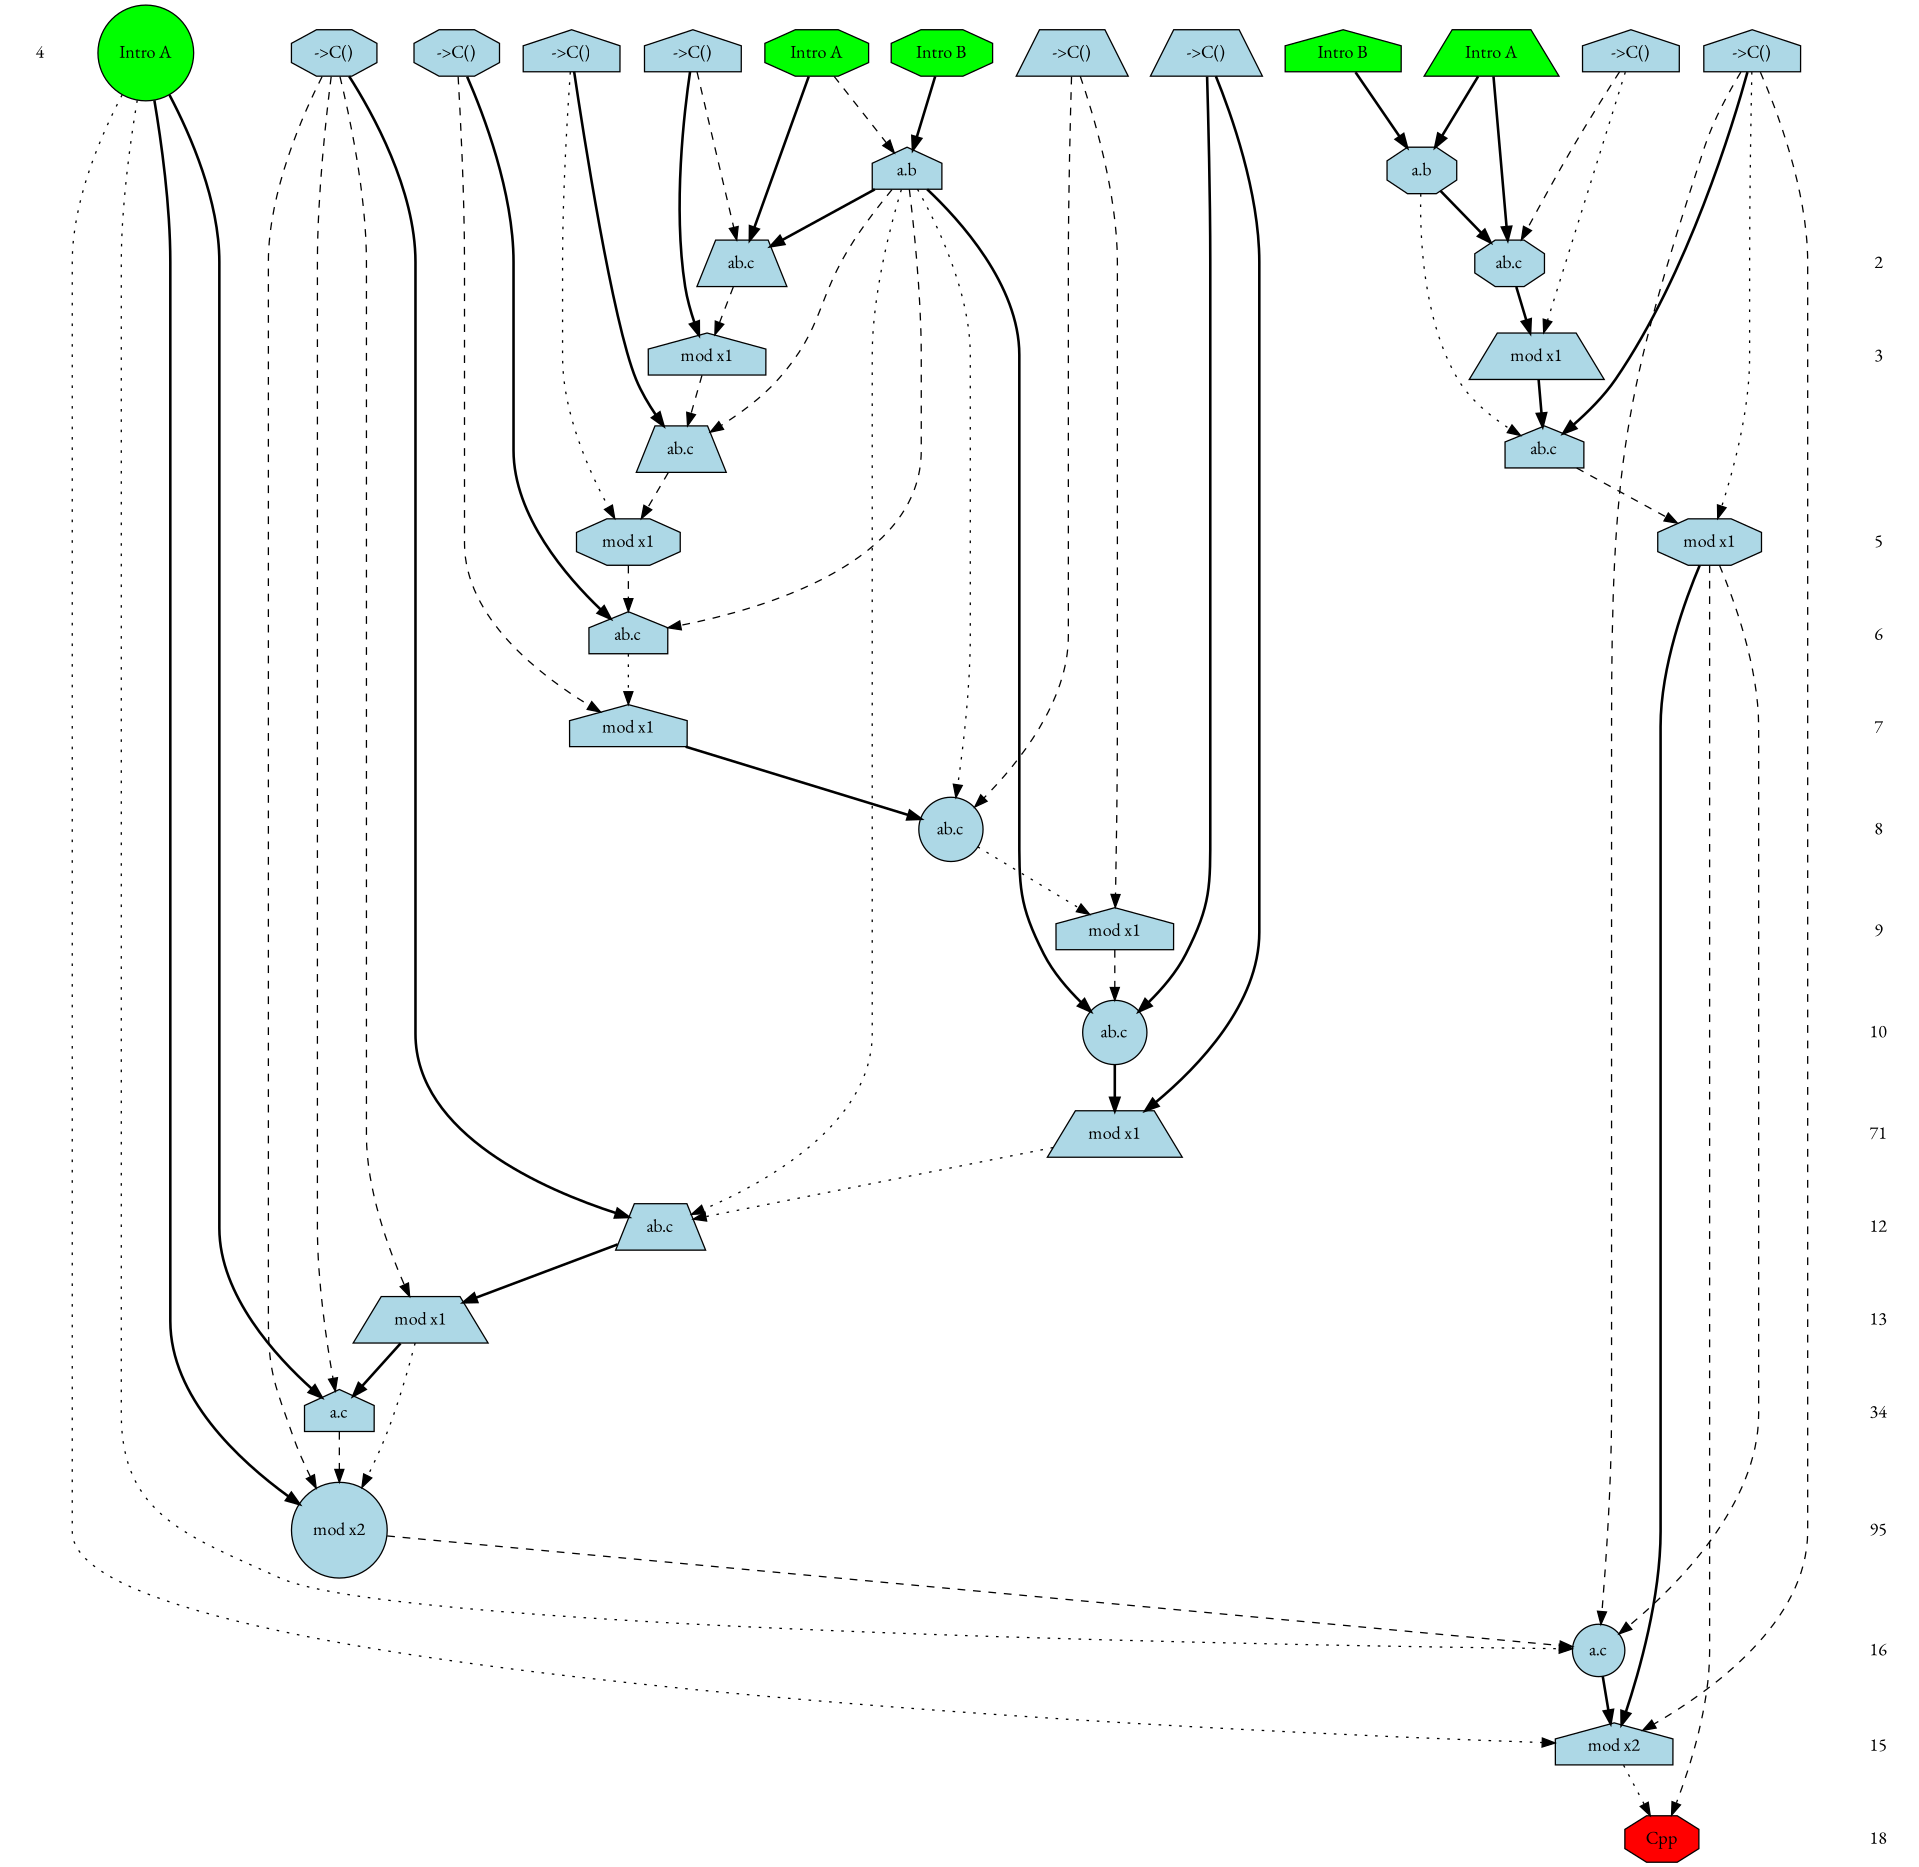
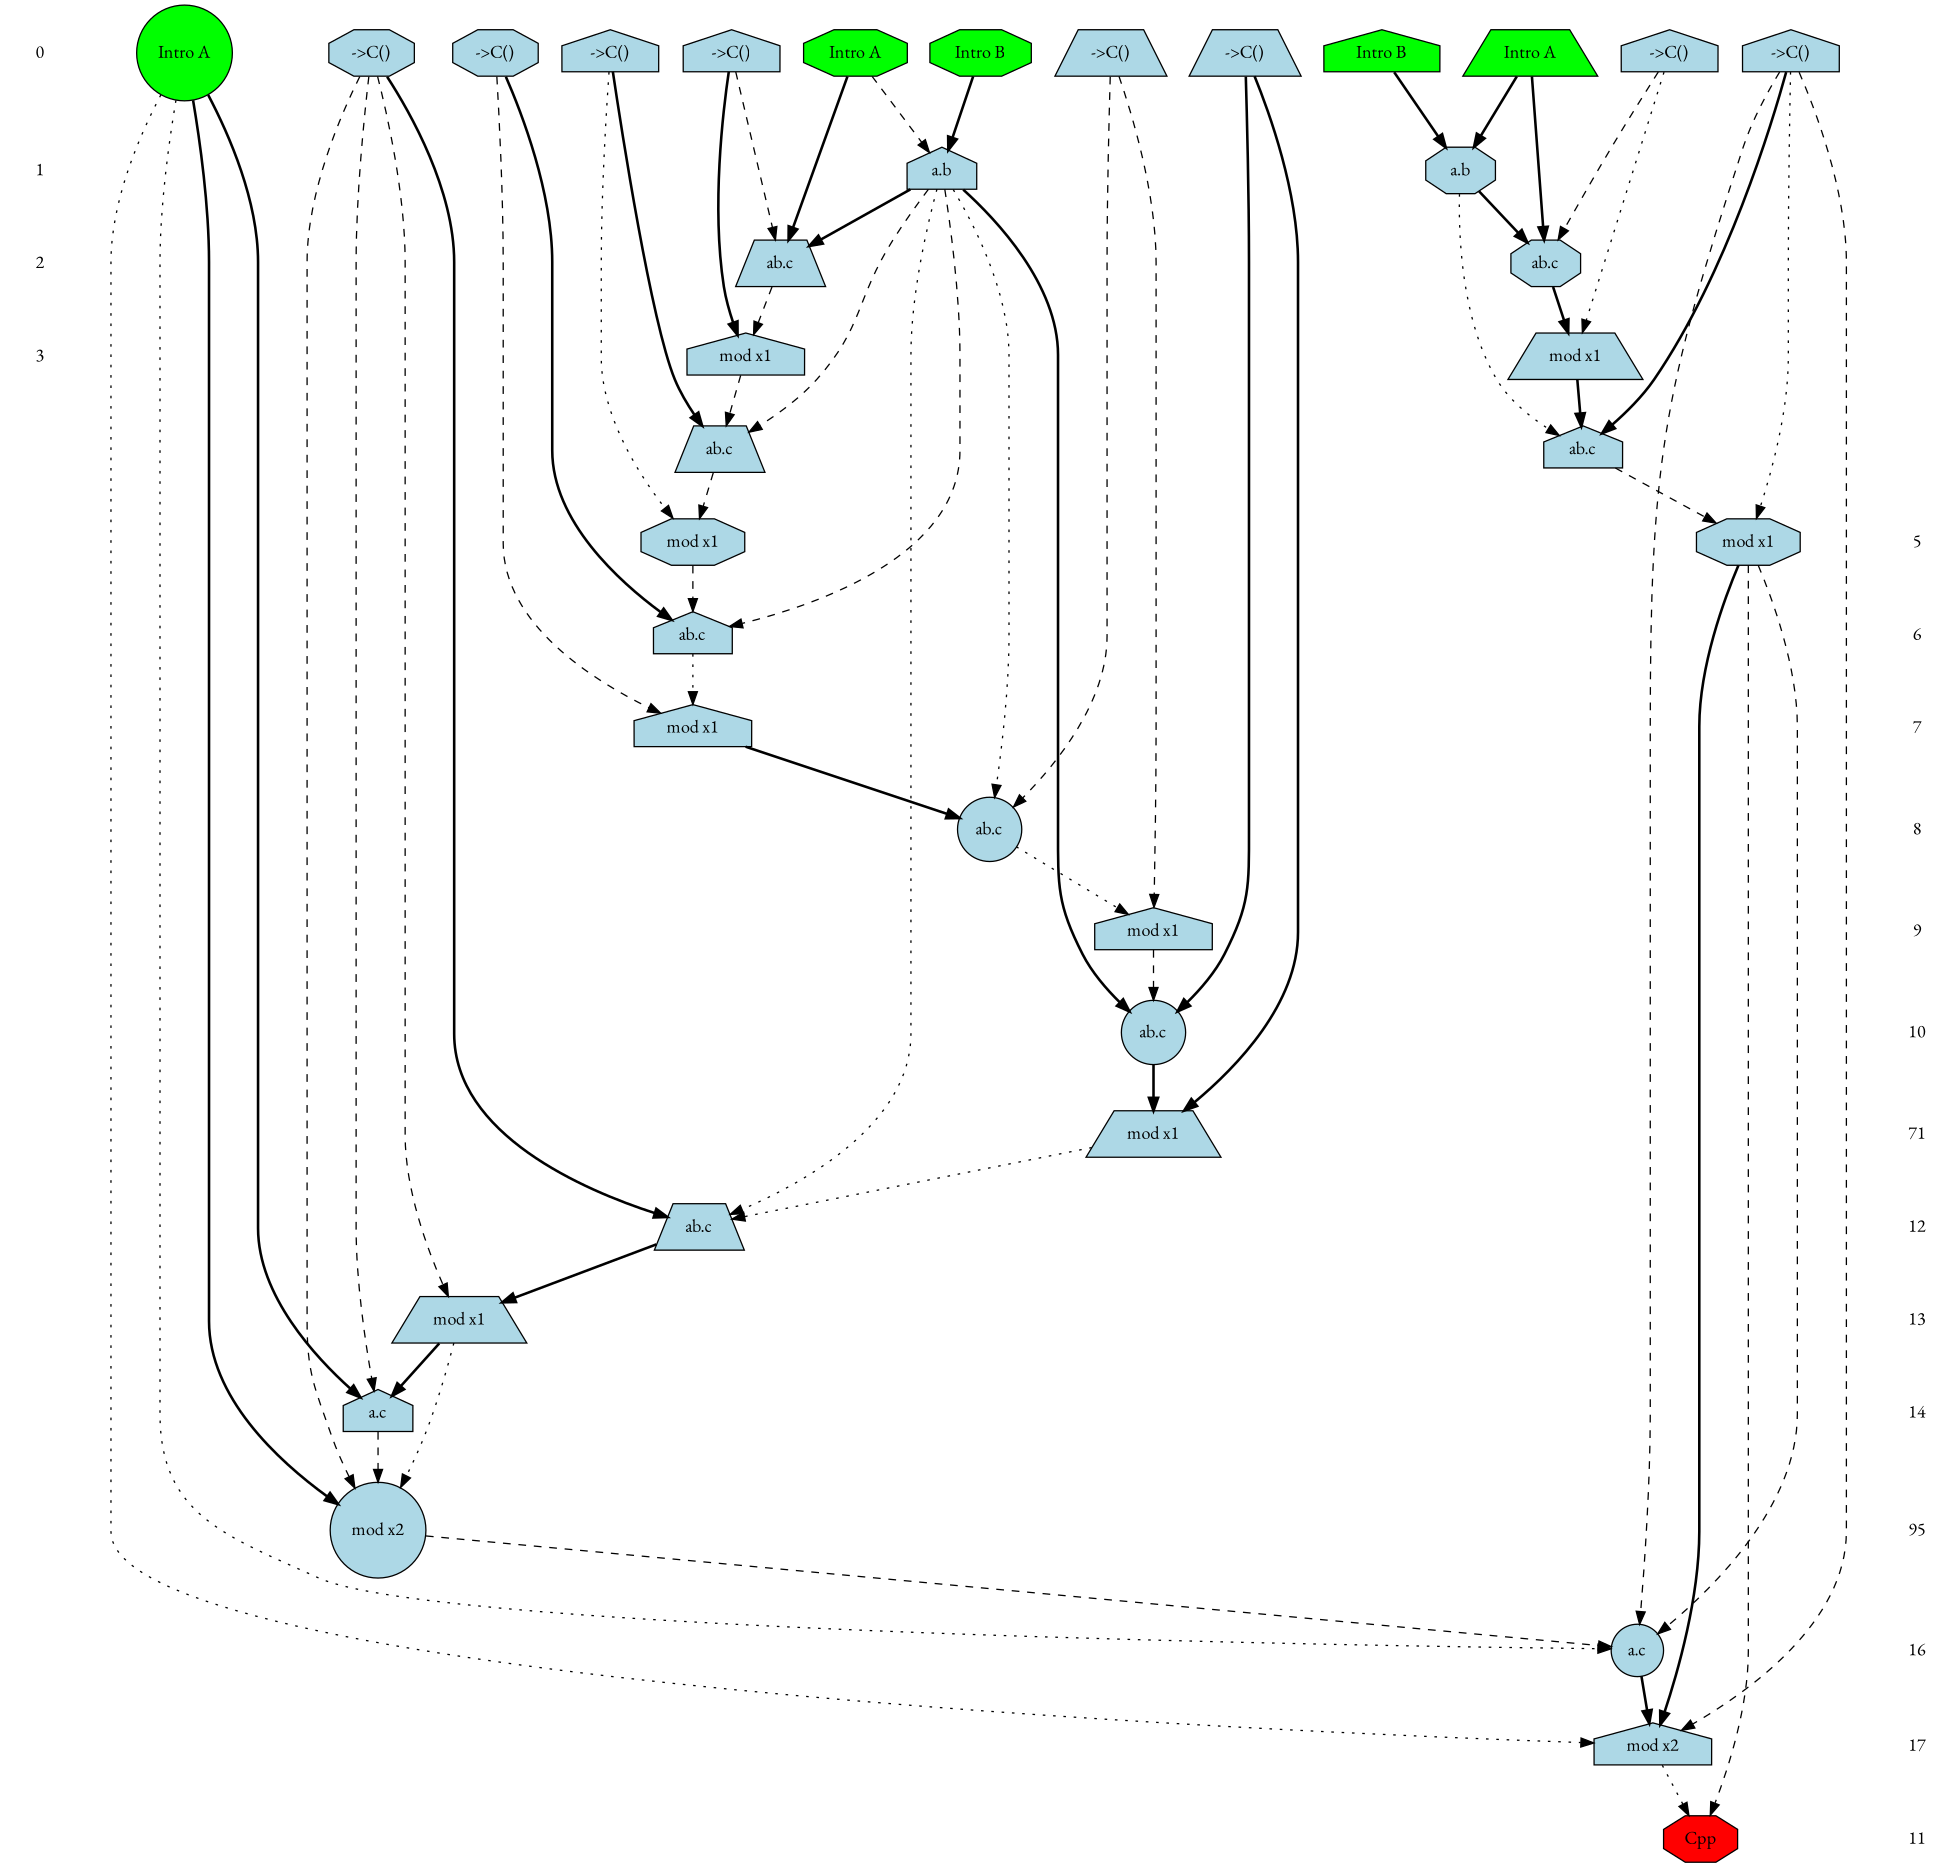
(40, 53) -> (40, 53)
none -> (40, 170)
(1879, 1413) -> (1917, 1413)
(1879, 1746) -> (1917, 1746)
(1879, 1839) -> (1917, 1839)
